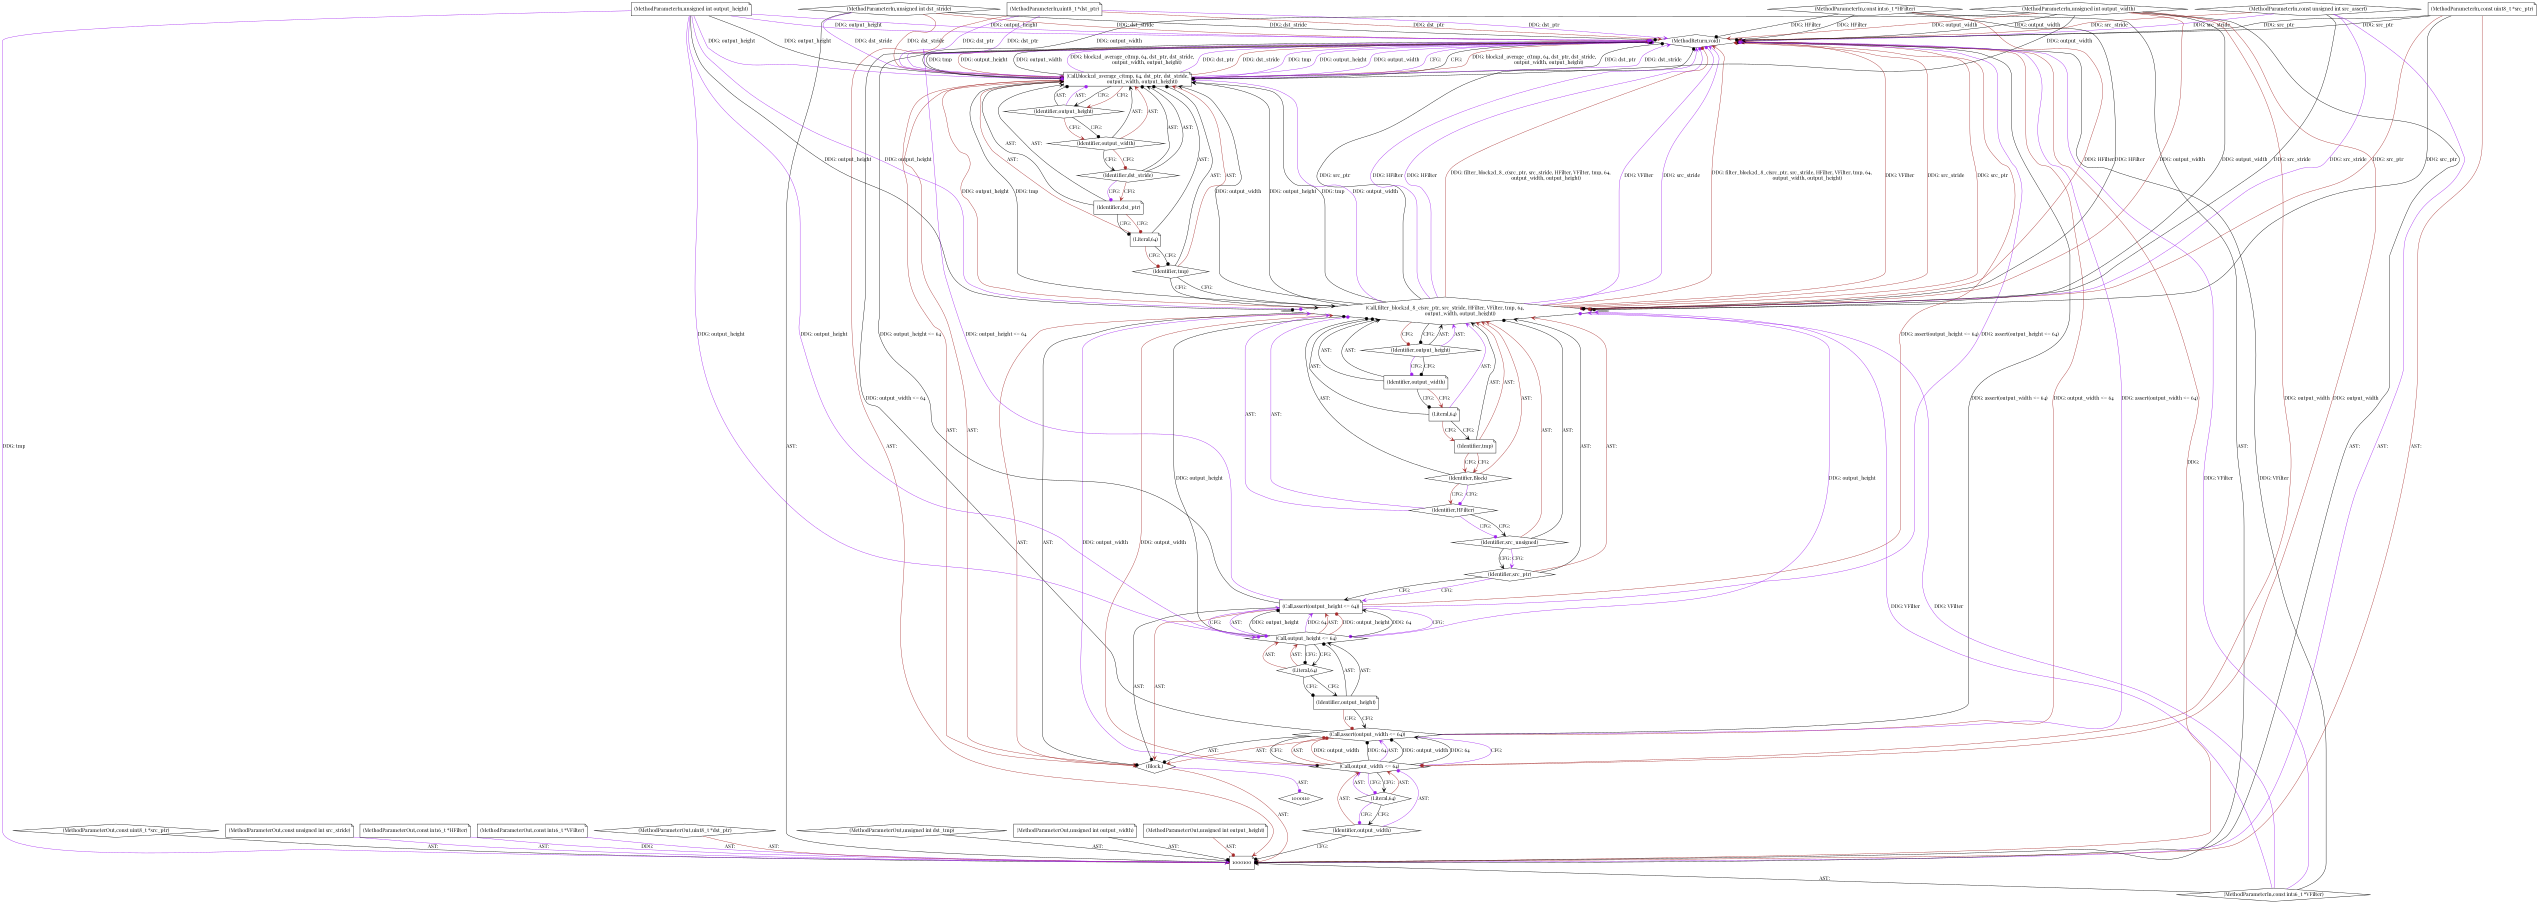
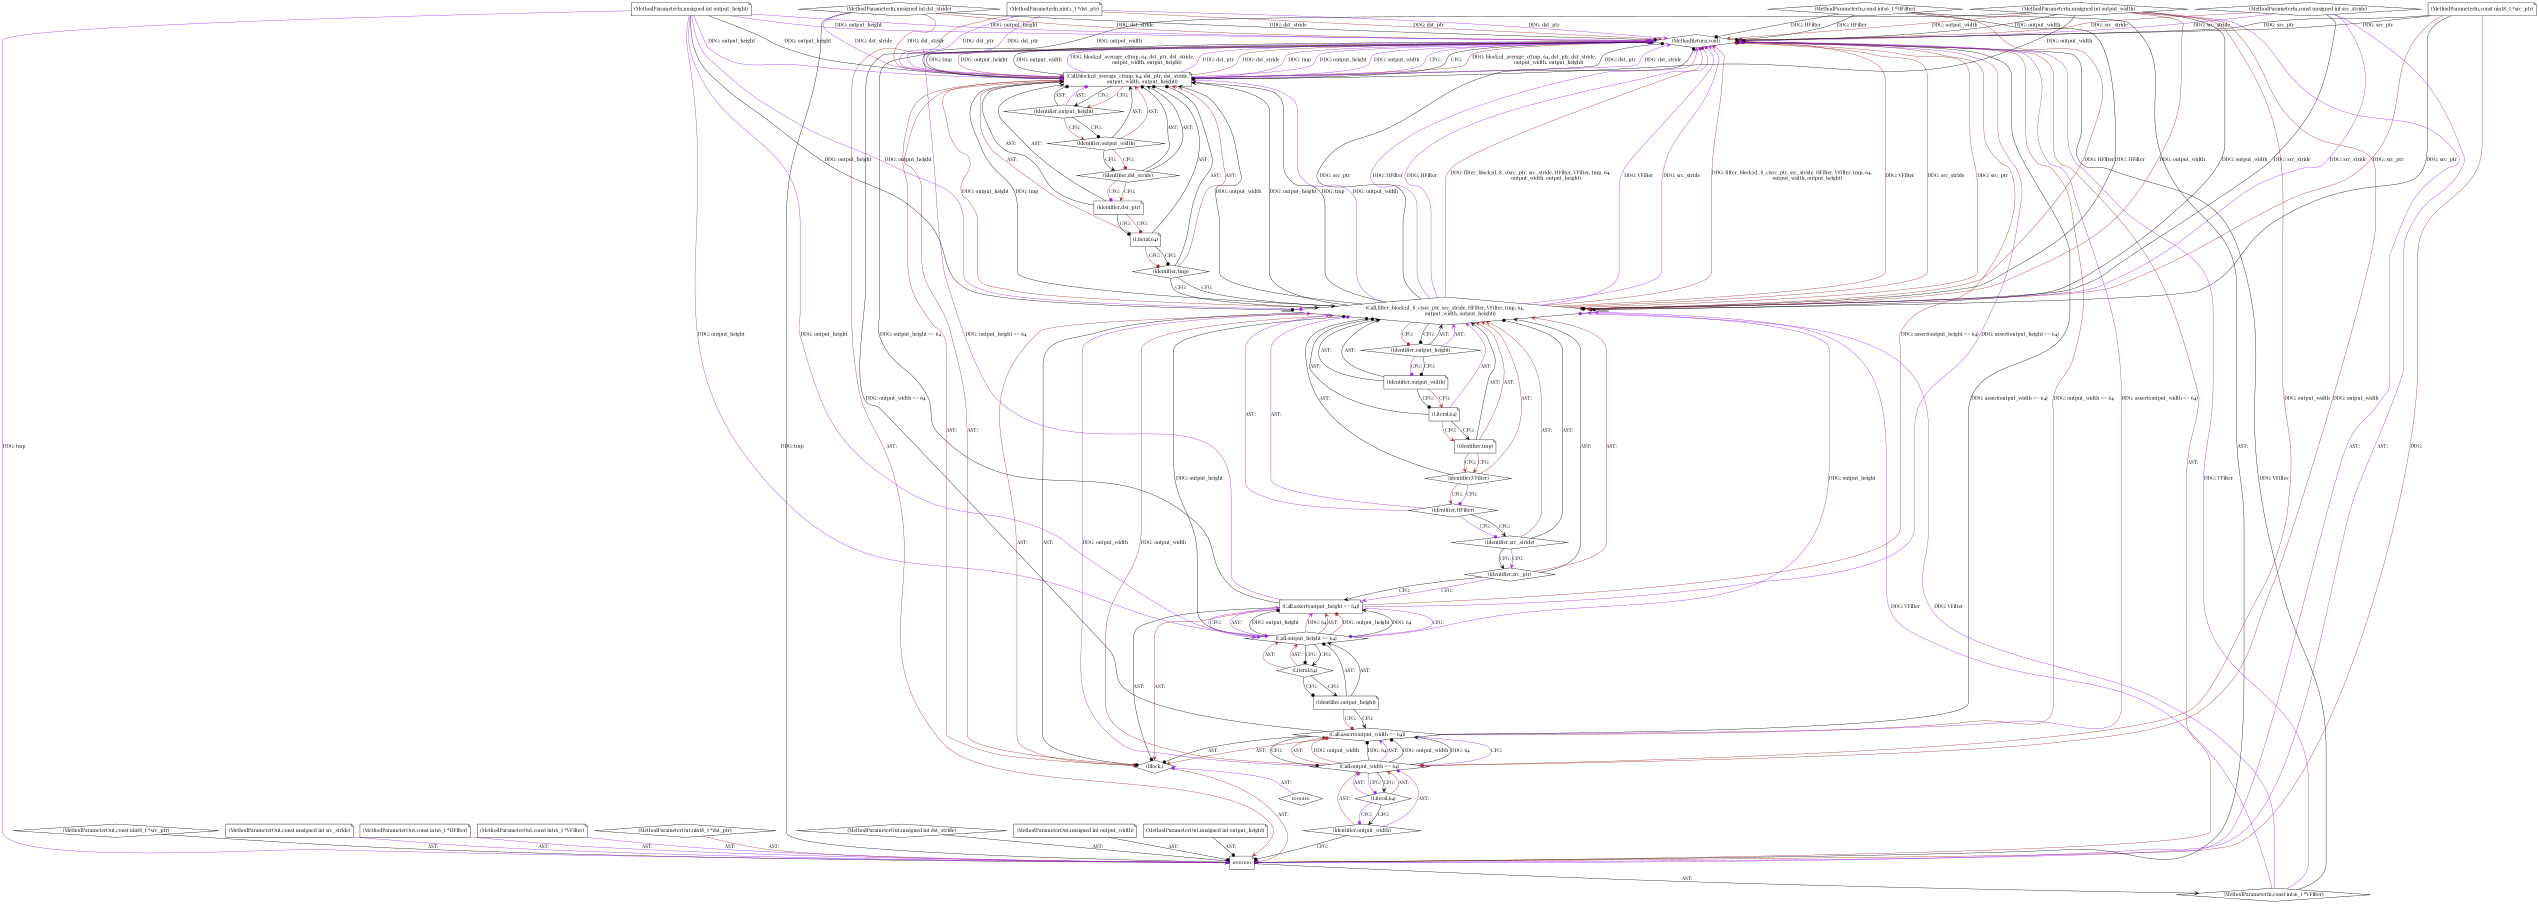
(1054, 9) -> (1054, 9)
(2308, 9) -> (2308, 9)
(792, 446) -> (792, 446)
(2417, 446) -> (2417, 446)
(2194, 462) -> (2194, 462)
(1468, 478) -> (1468, 478)
(1510, 543) -> (1510, 543)
(2272, 722) -> (2272, 722)
(1239, 771) -> (1237, 773)
(902, 831) -> (902, 831)
(1222, 846) -> (1222, 846)
(648, 847) -> (648, 847)
(1734, 878) -> (1724, 883)
